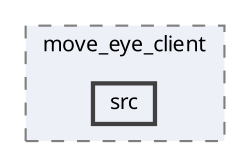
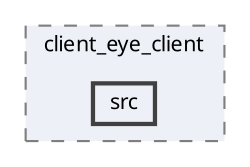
(125, 46) -> (125, 46)
